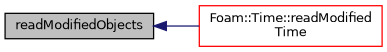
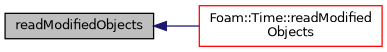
(291, 26) -> (291, 26)
